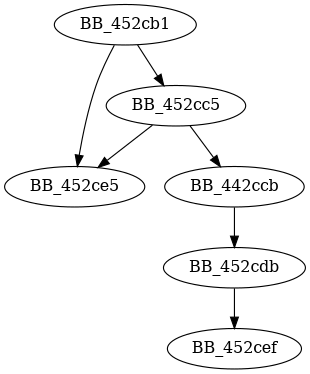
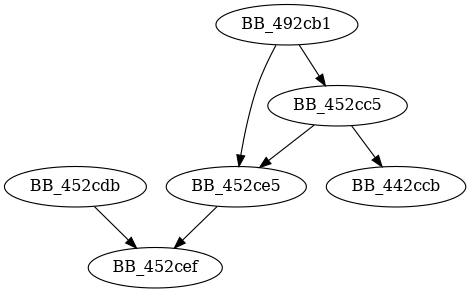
(125, 25) -> (287, 25)
(234, 222) -> none
none -> (200, 223)
